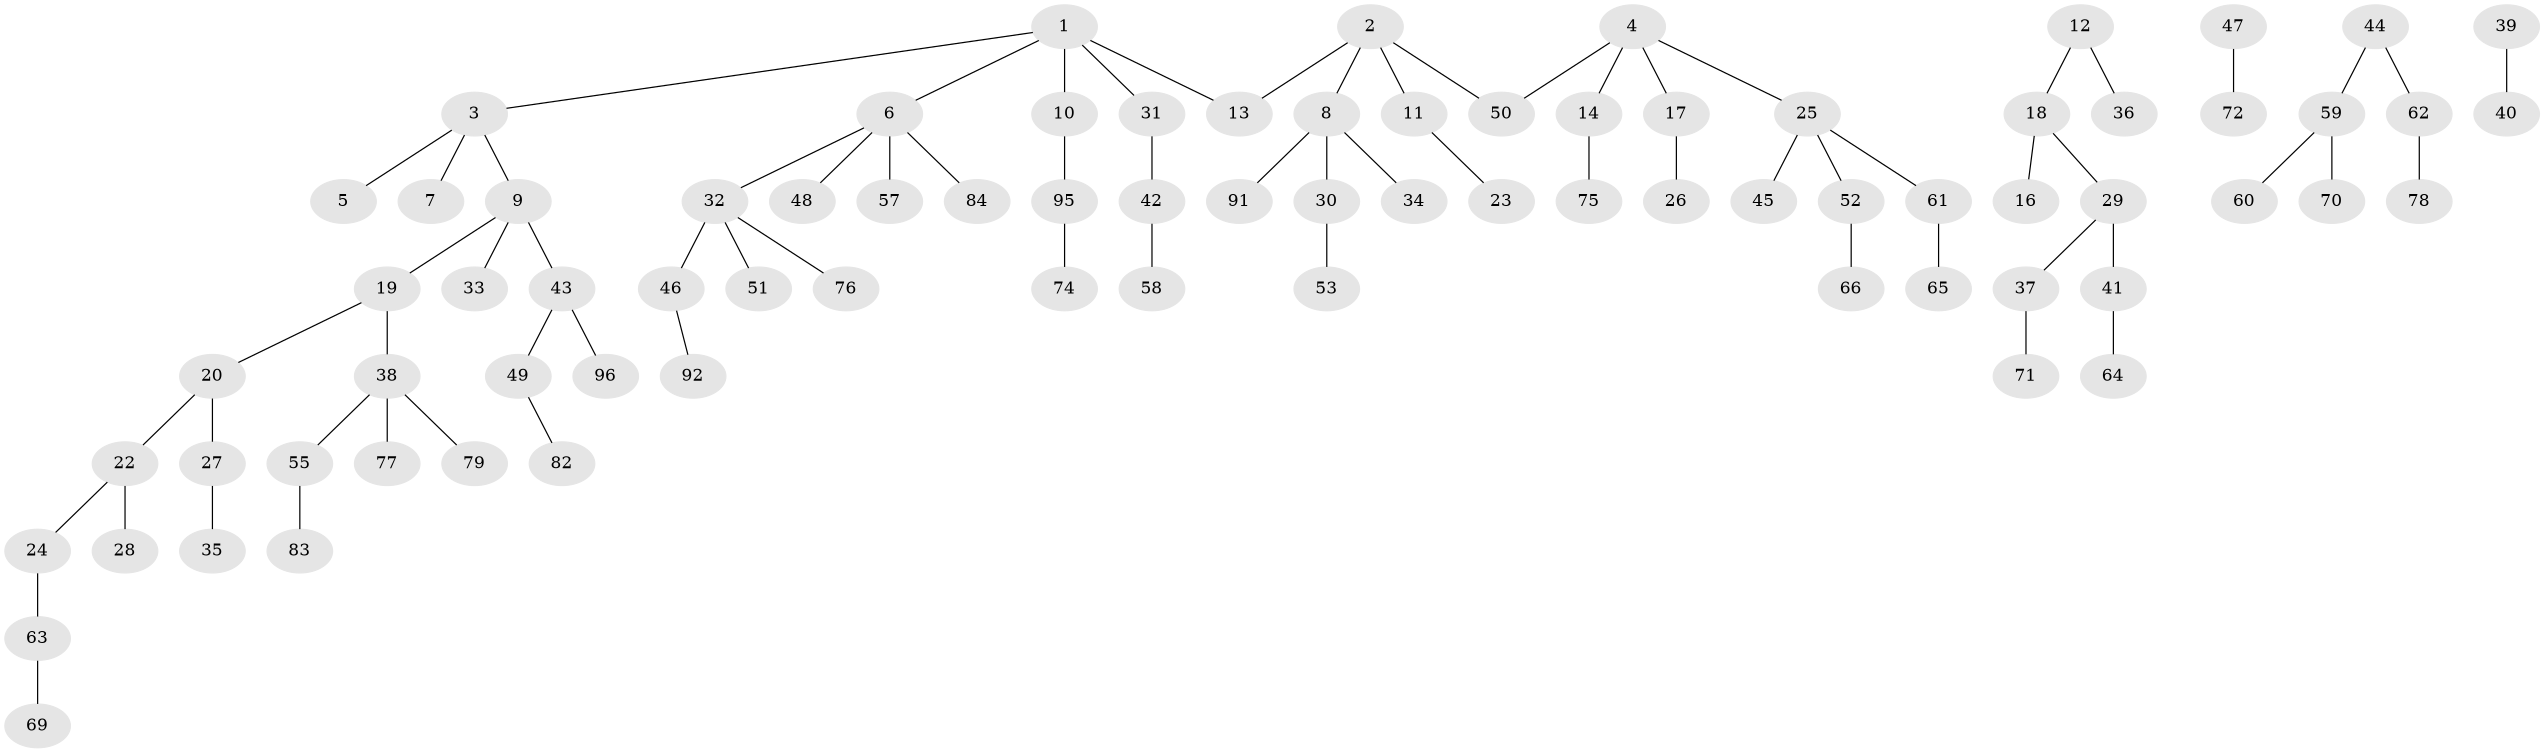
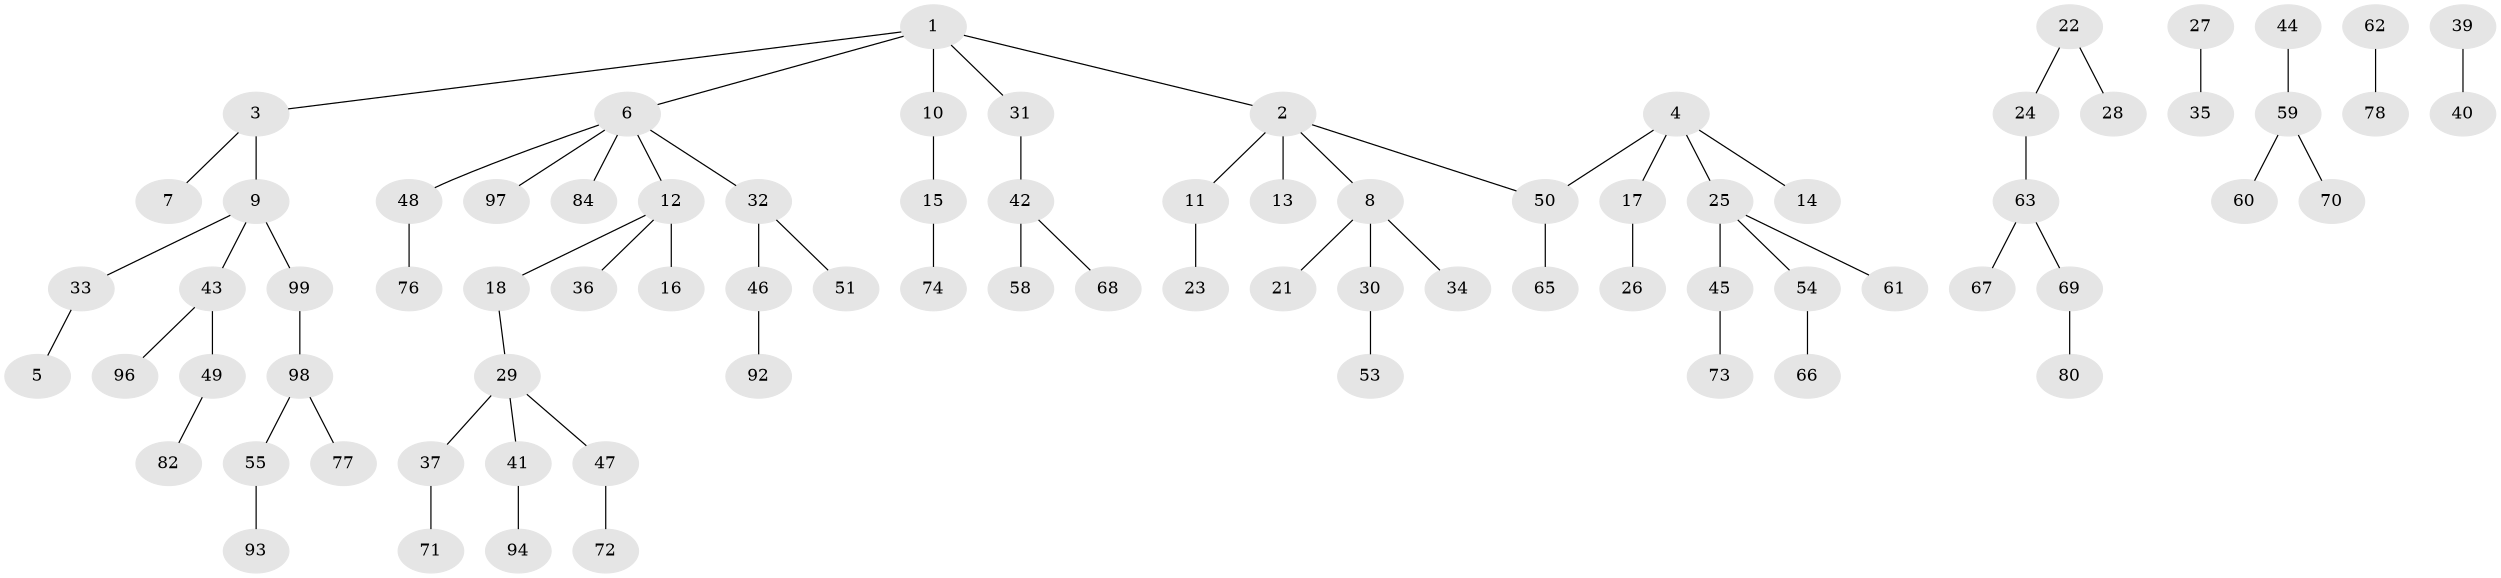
(1152, 70) -> (1108, 70)
(2397, 70) -> none
(409, 158) -> (59, 333)
none -> (649, 158)
(2031, 158) -> (671, 245)
(890, 202) -> (496, 202)
(1065, 202) -> (933, 202)
(1239, 202) -> (1283, 289)
(1589, 202) -> none
(1851, 202) -> (1807, 289)
(781, 245) -> (409, 245)
(1939, 245) -> (1545, 245)
(387, 289) -> (300, 289)
none -> (1108, 289)
none -> (1982, 289)
(212, 376) -> none
(387, 376) -> (300, 376)
none -> (1720, 376)
none -> (2070, 376)
(2113, 376) -> (518, 551)
none -> (557, 420)
(475, 464) -> none
(300, 551) -> (256, 551)
